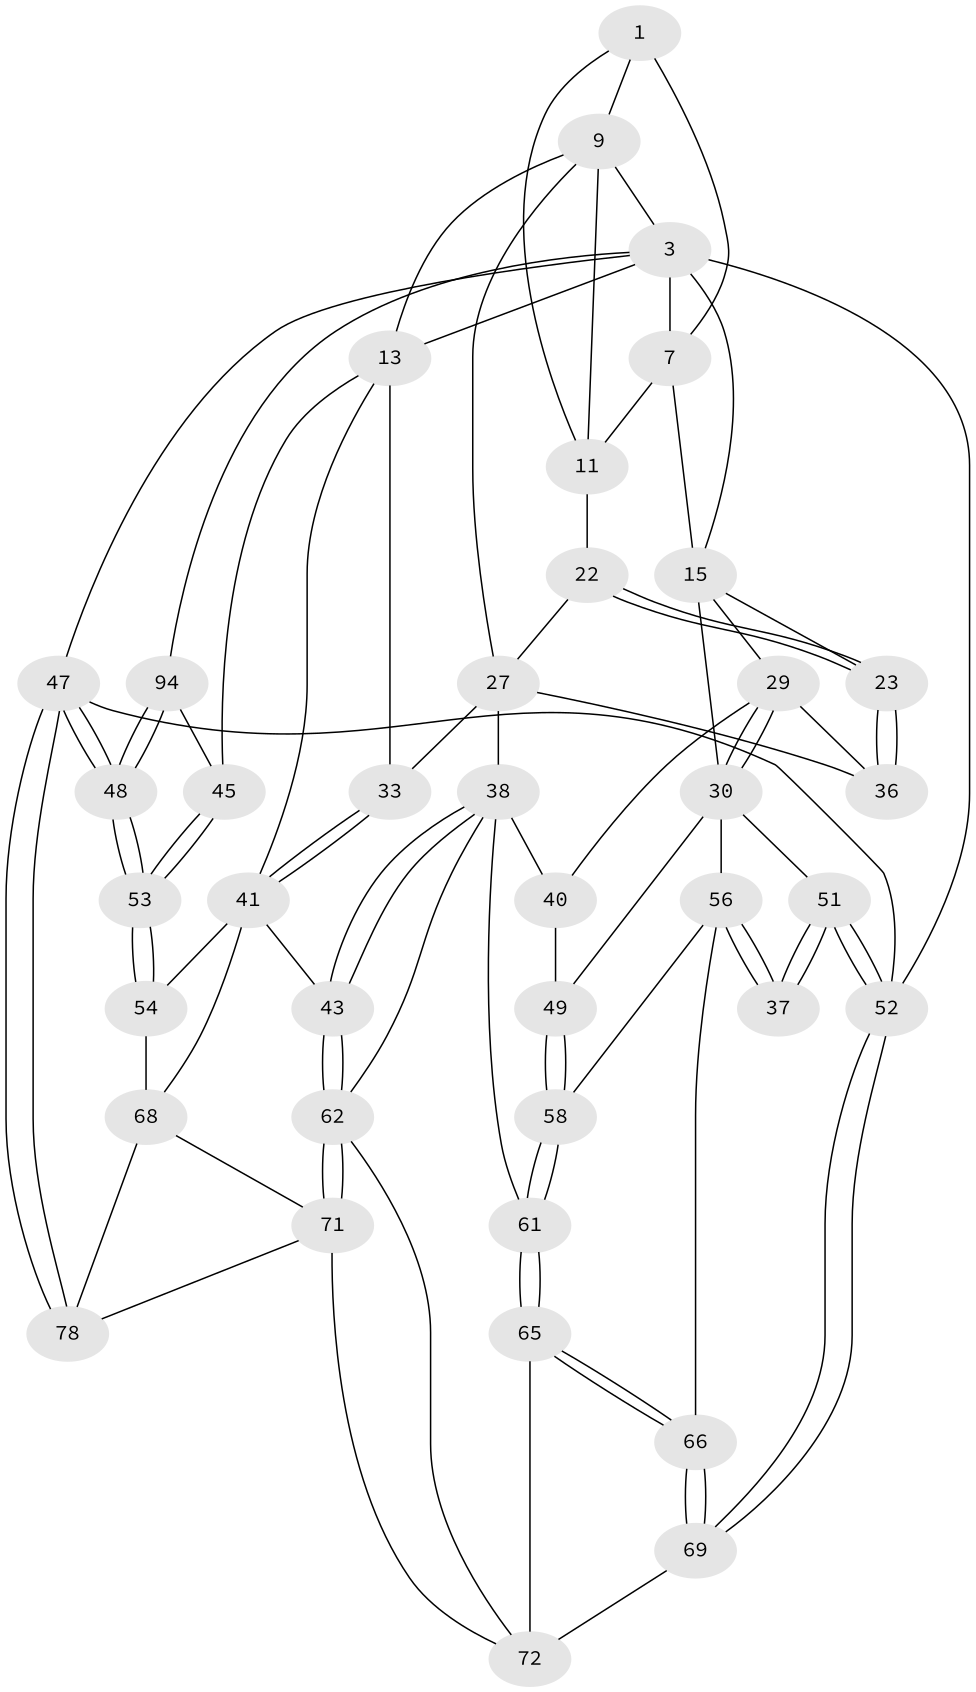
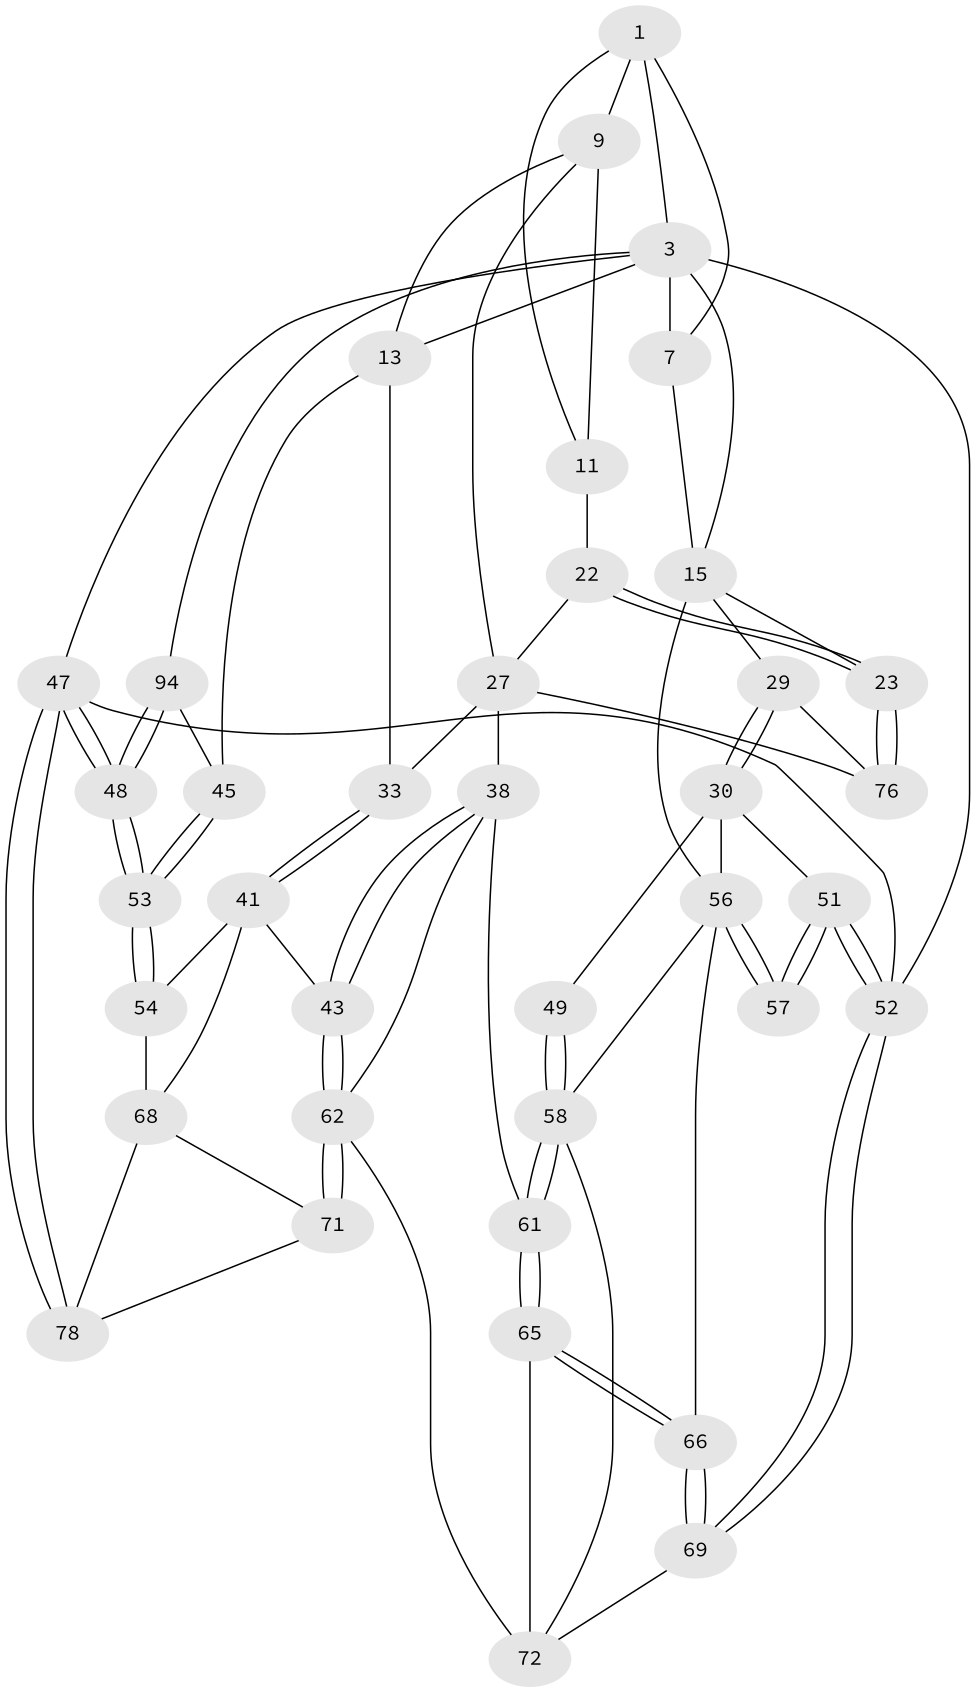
(635, 196) -> (657, 141)
(629, 413) -> none
(307, 625) -> none
(708, 683) -> (658, 743)
(887, 792) -> (887, 792)
(556, 900) -> none
(778, 1009) -> (778, 1009)
(362, 1474) -> (613, 1367)
